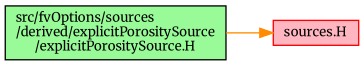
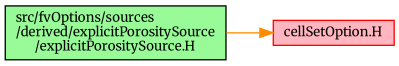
(316, 33) -> (334, 33)
